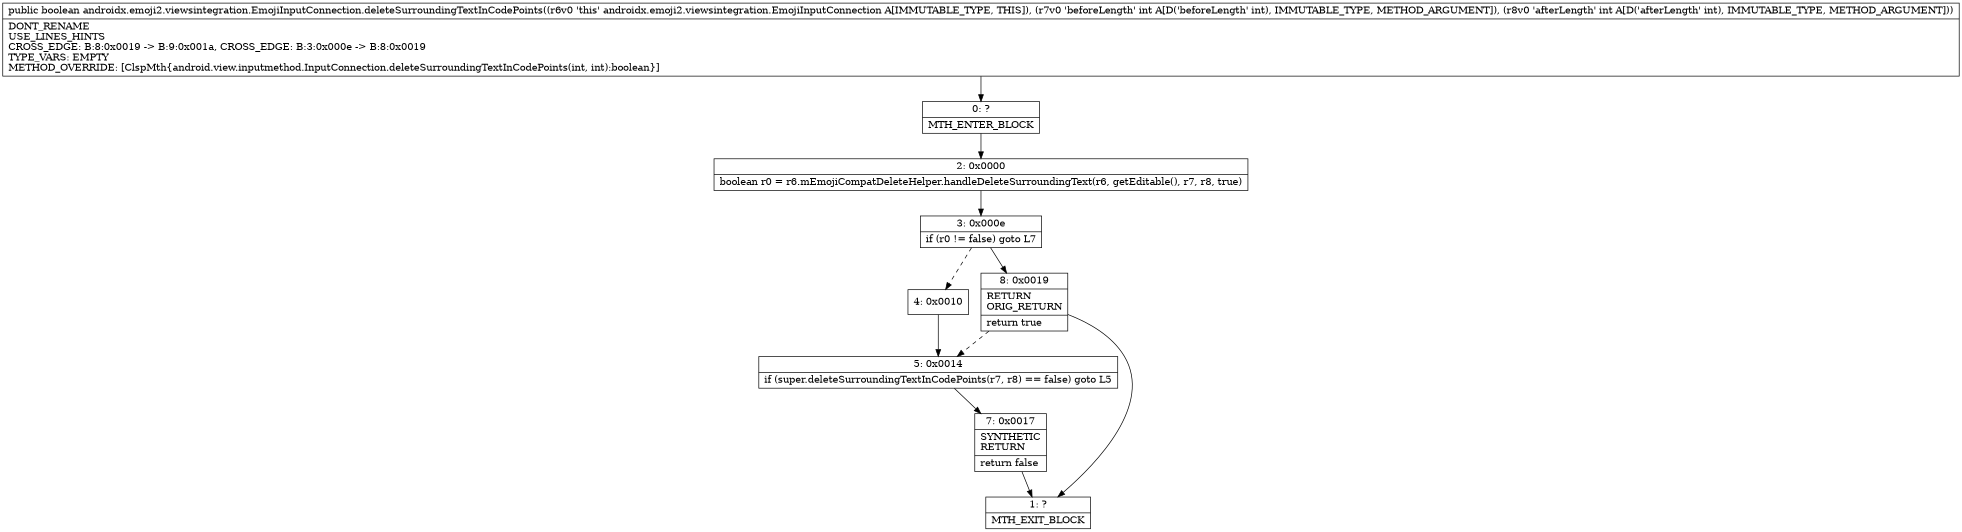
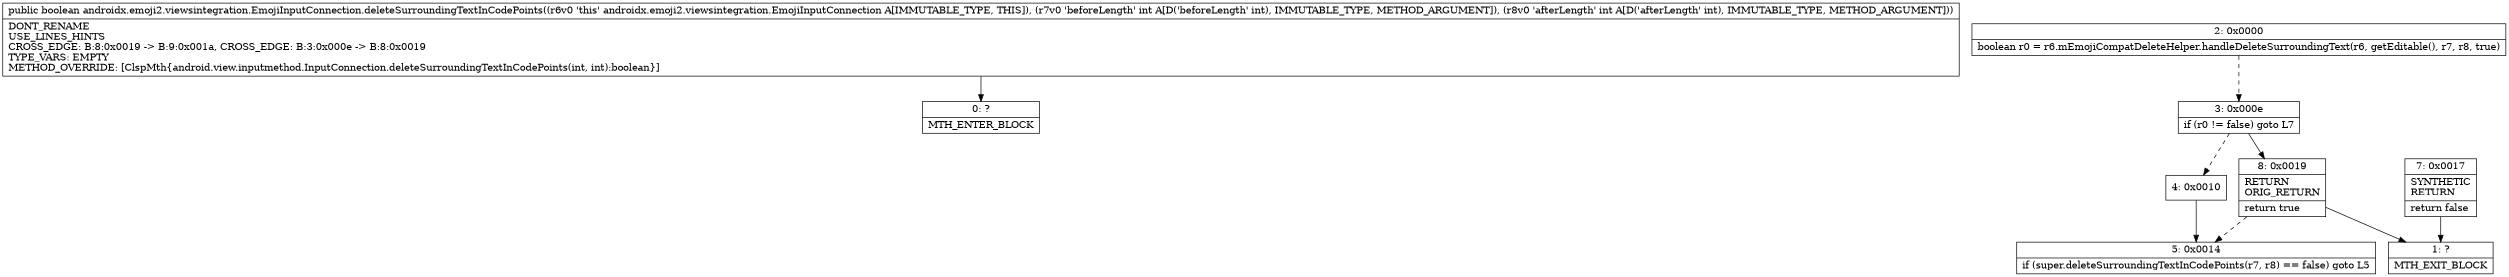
(981, 143) -> none
(981, 200) -> (2239, 75)
(965, 399) -> none
